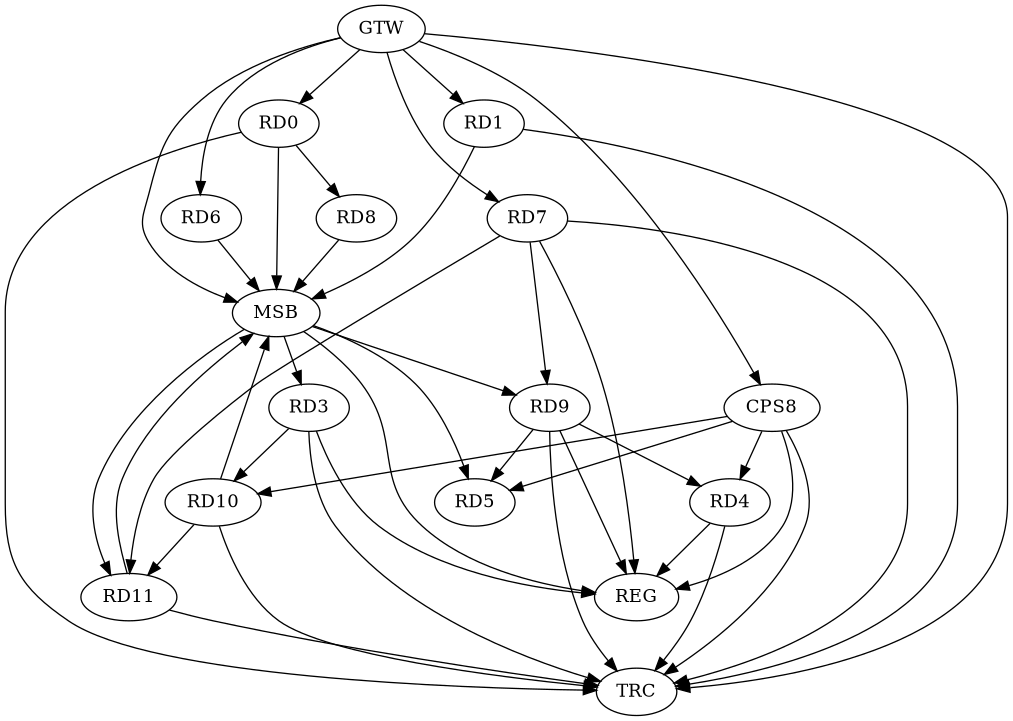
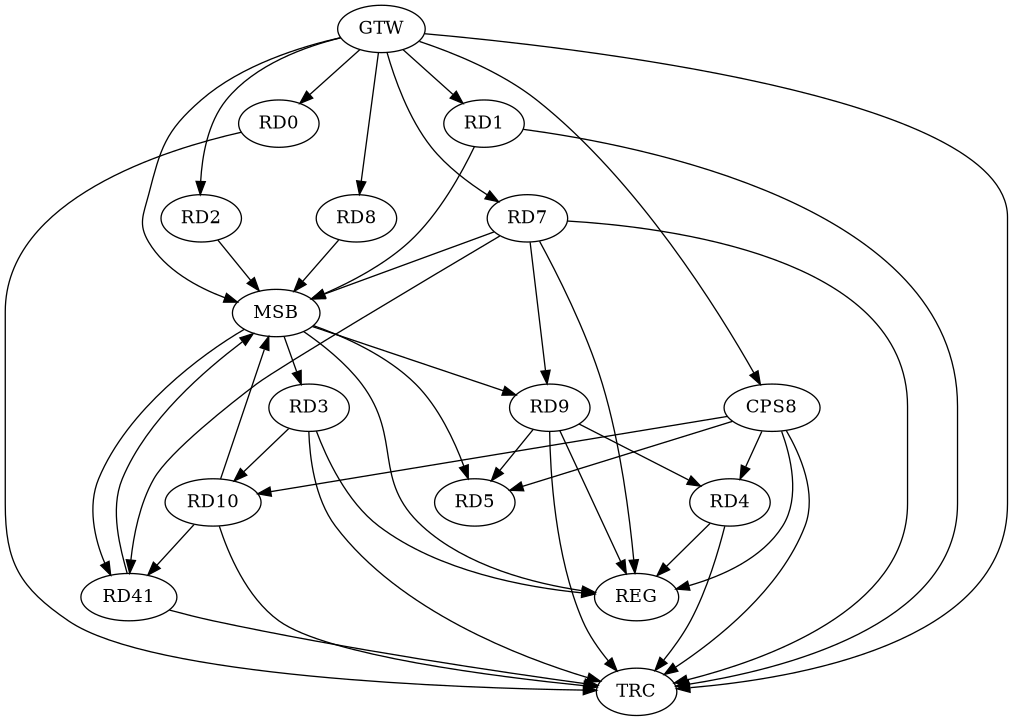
(313, 166) -> (370, 117)
(278, 212) -> (409, 263)
(201, 218) -> (201, 218)
(129, 597) -> (129, 597)
